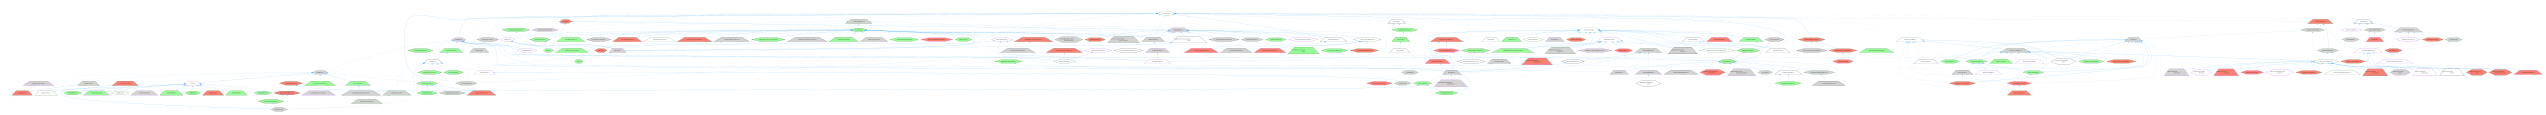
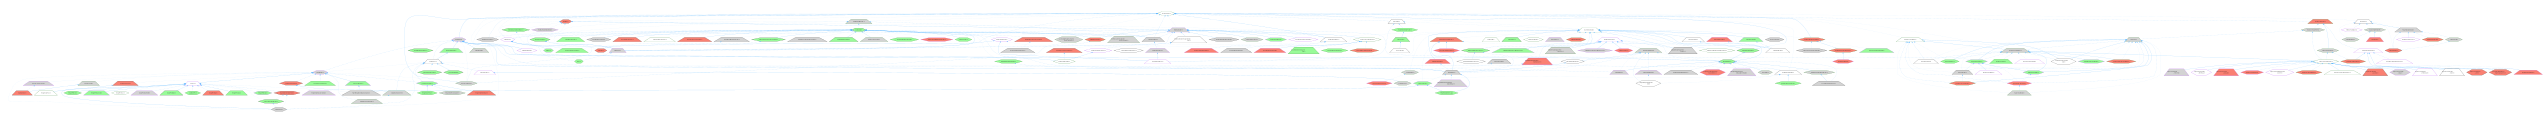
(2019, 93) -> (2019, 93)
